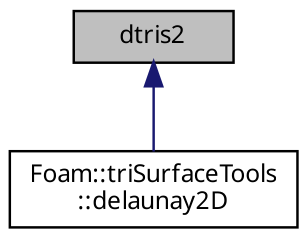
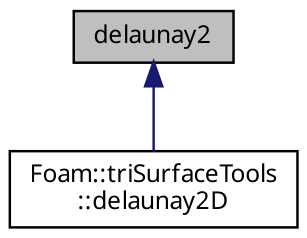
(154, 37) -> (154, 37)
